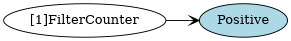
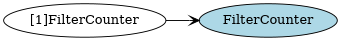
(243, 20) -> (268, 20)
